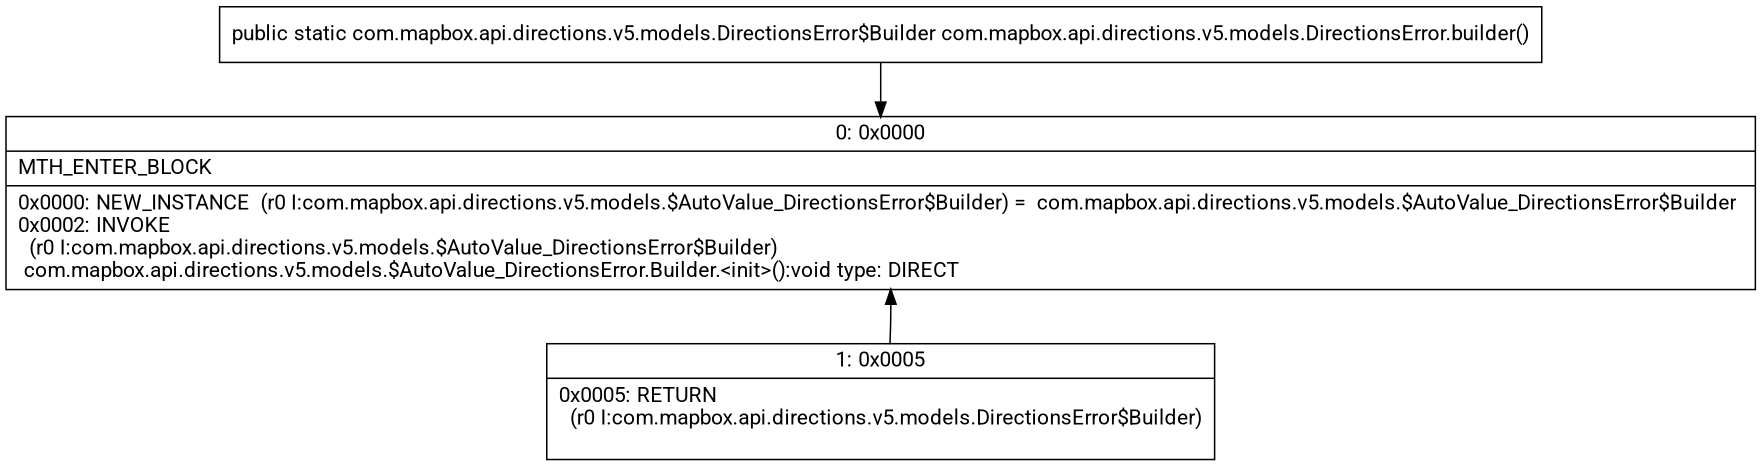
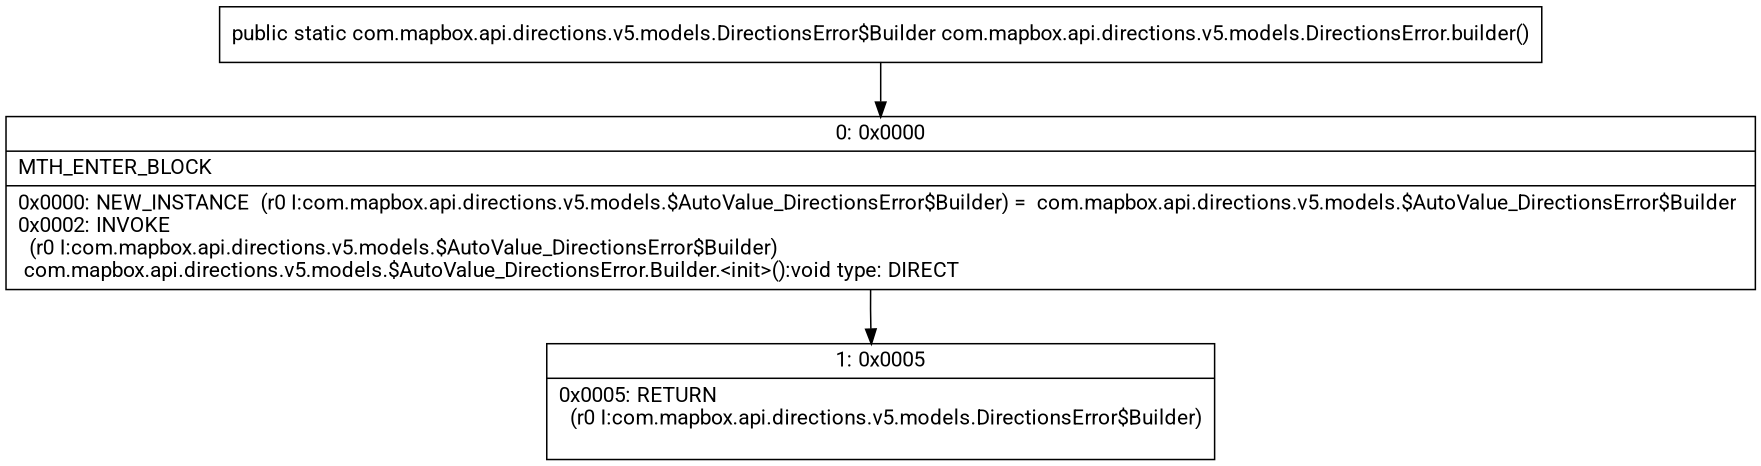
(891, 324) -> (871, 309)
